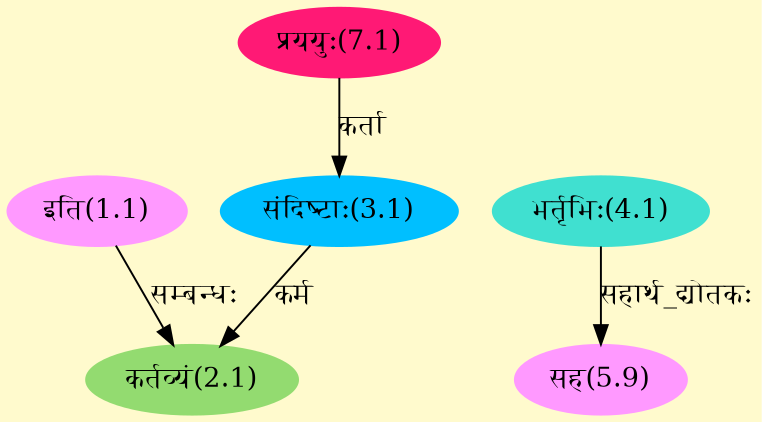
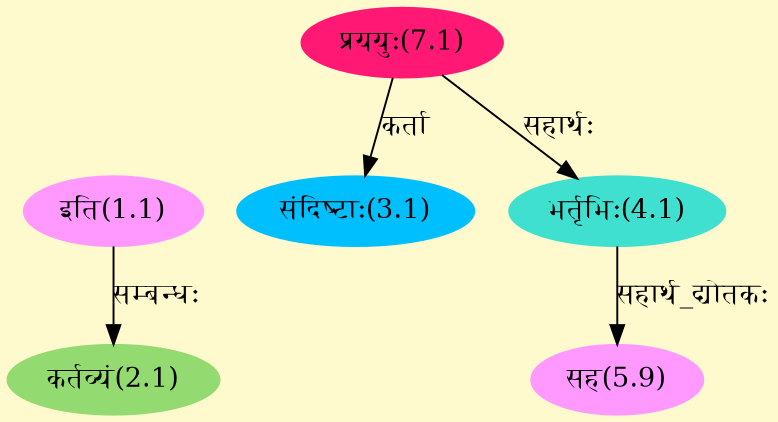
none -> (502, 121)
(272, 288) -> none
